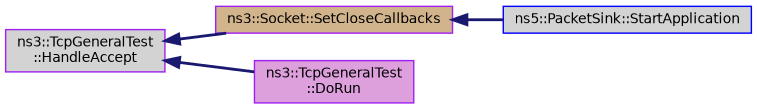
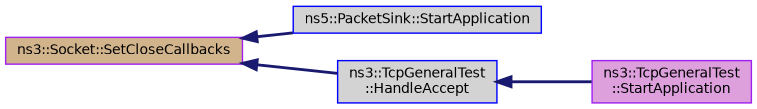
(203, 36) -> (297, 69)
(85, 51) -> (417, 82)
(334, 82) -> (672, 82)
